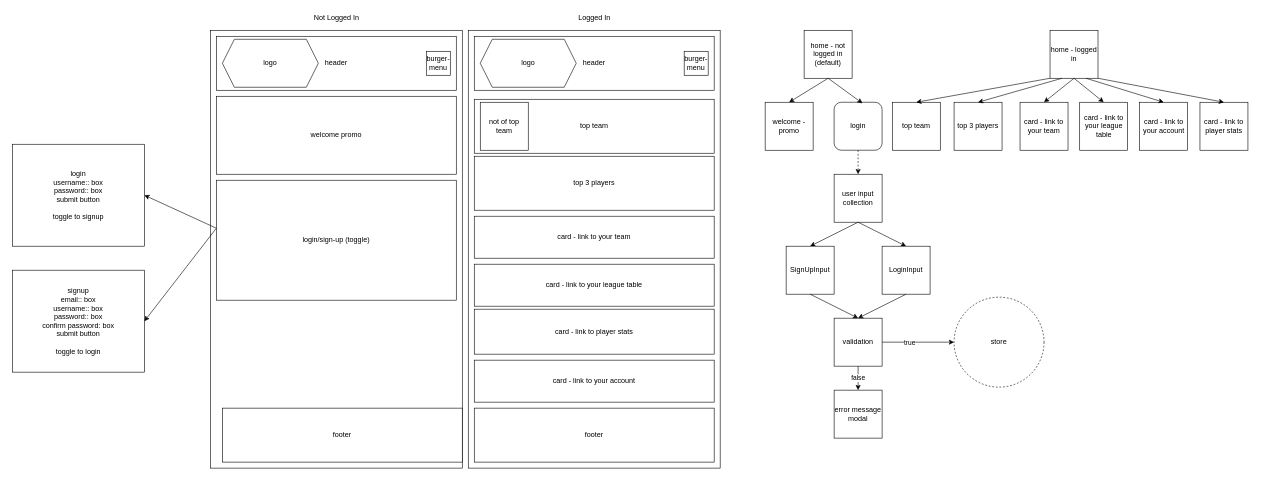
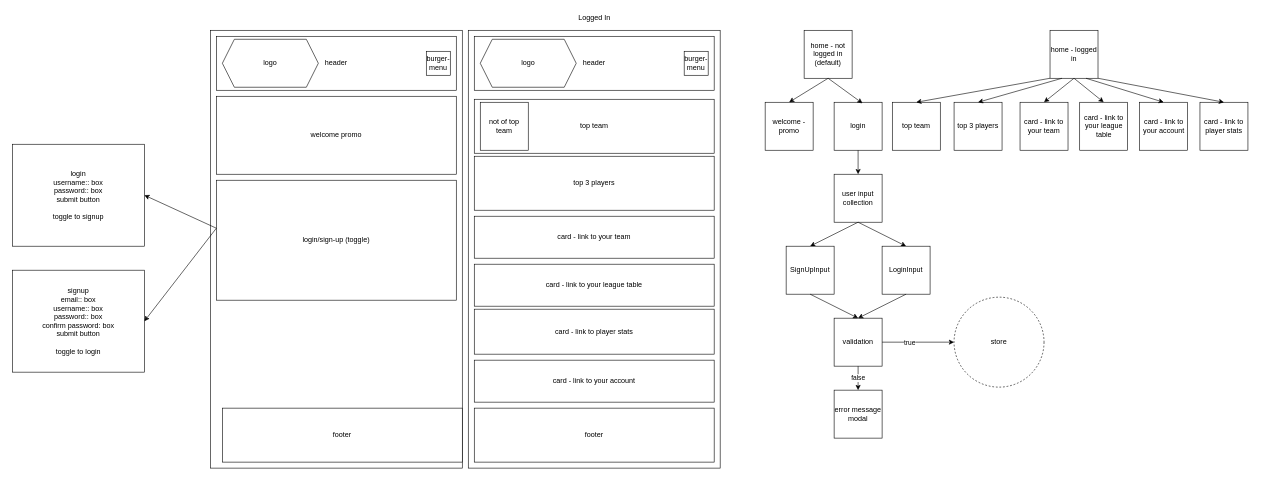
(336, 18) -> none
(858, 126) -> (858, 126)
(858, 159) -> (858, 159)
